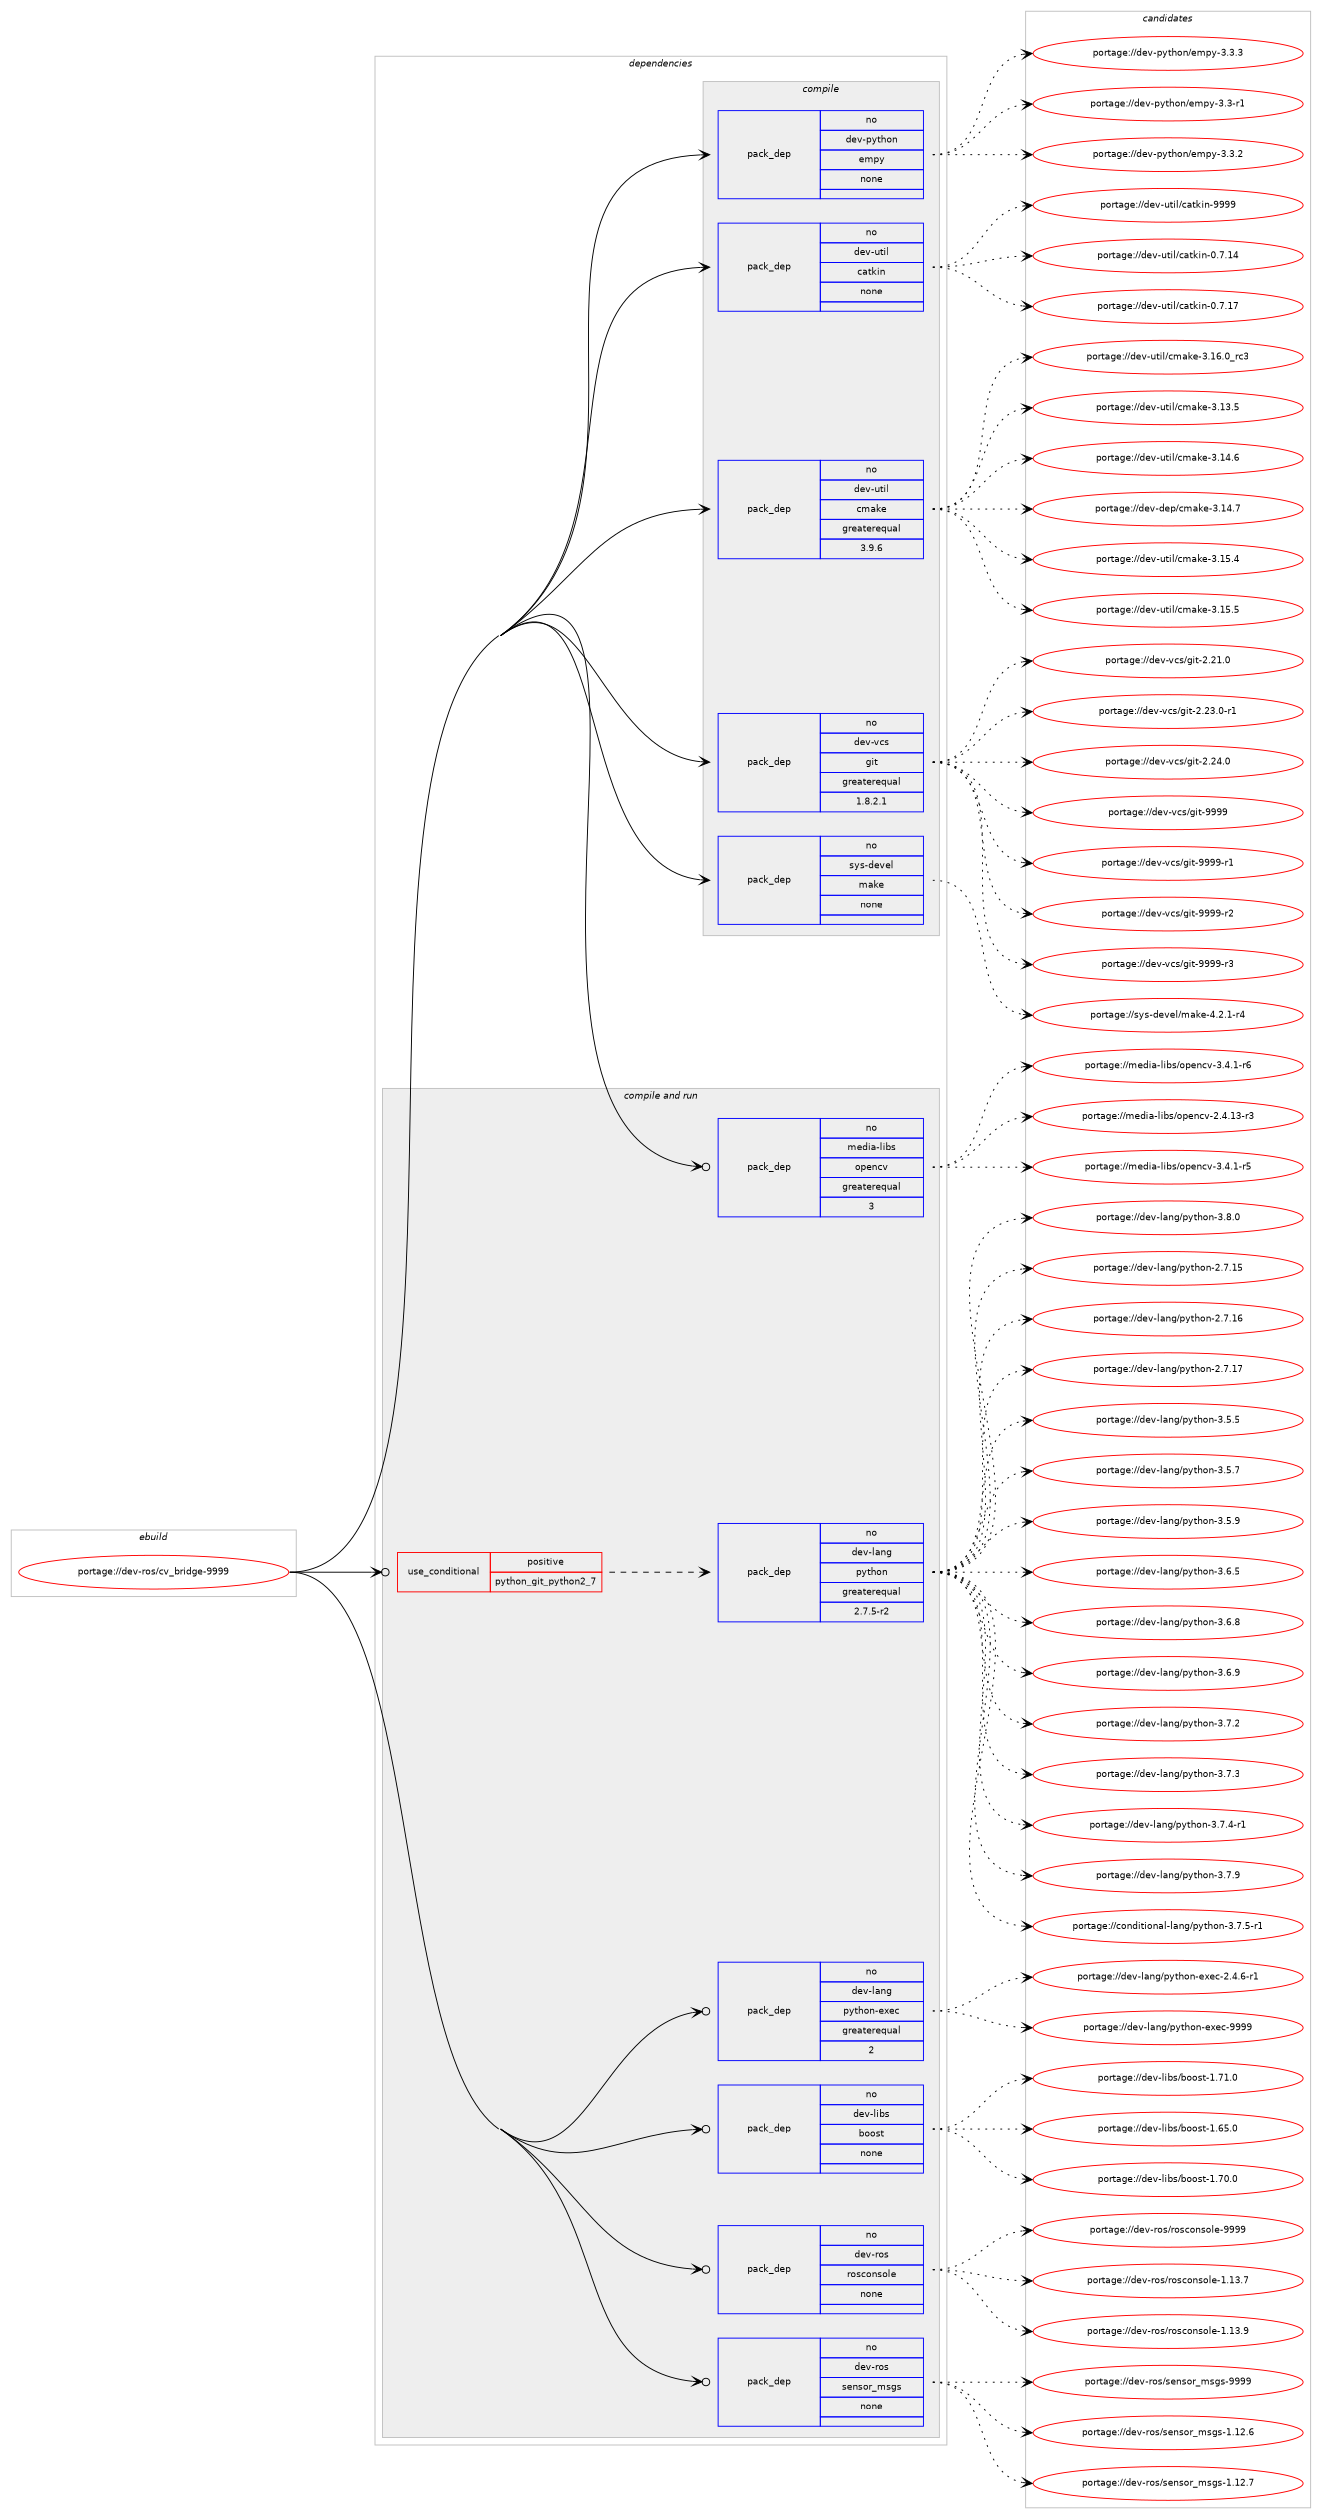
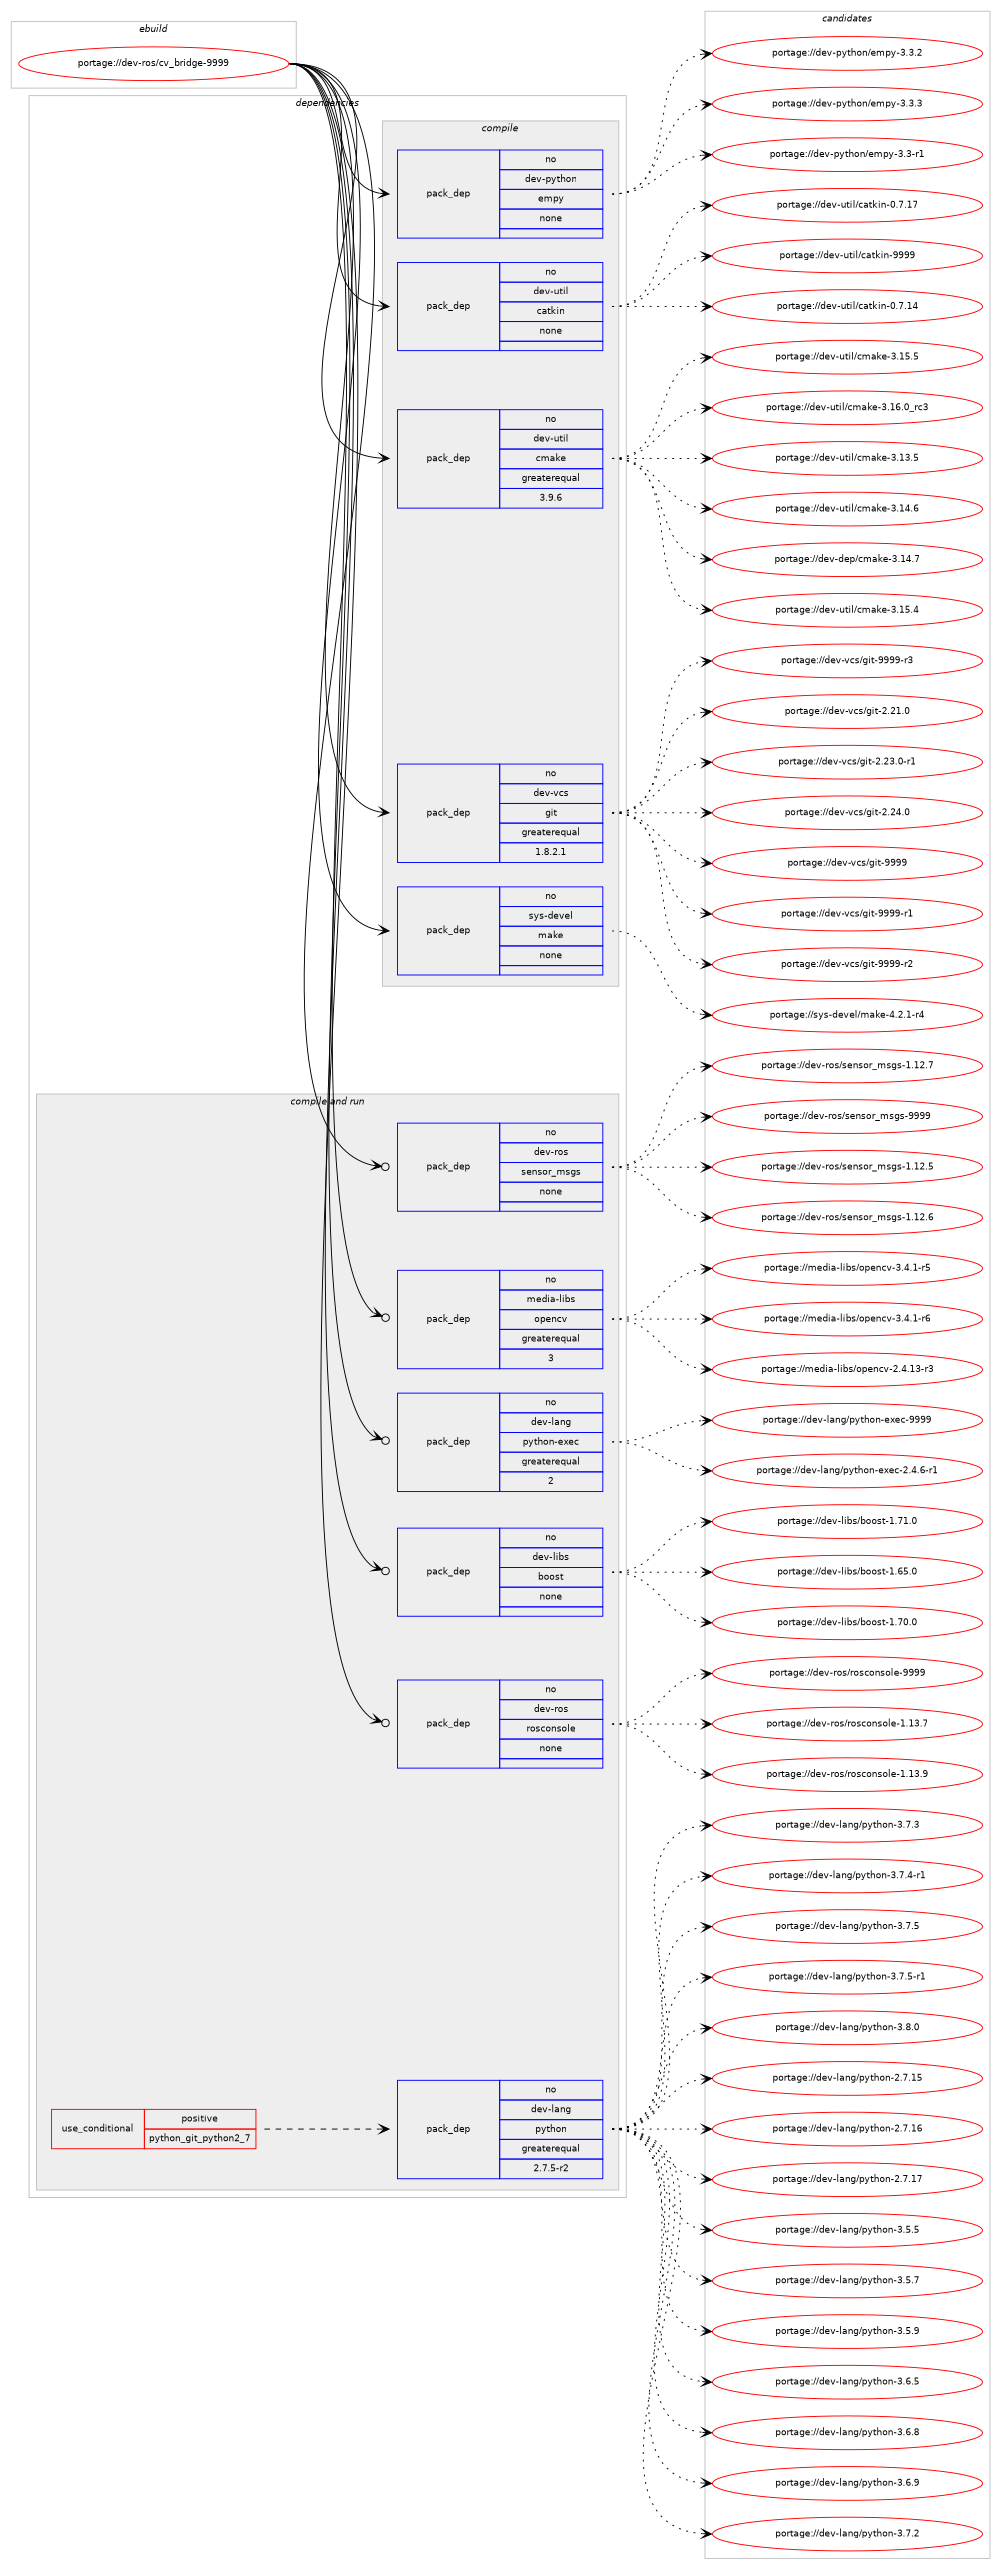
none -> (848, 1167)
(331, 1572) -> none
(1168, 1876) -> (848, 1927)
(1168, 1927) -> (848, 1977)
